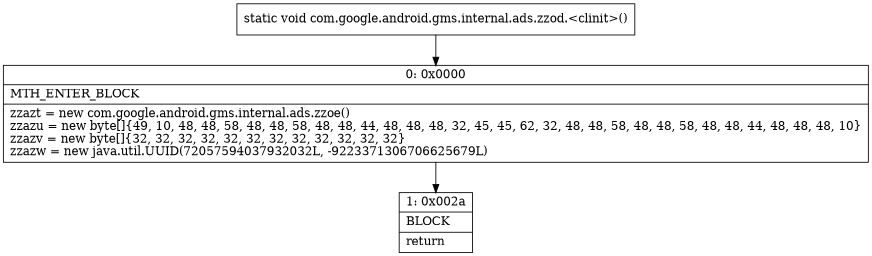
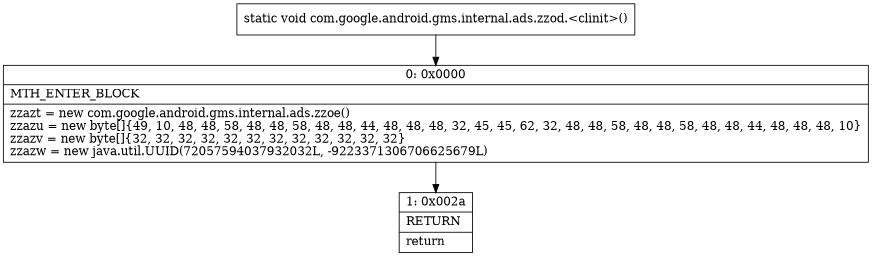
(428, 222) -> (433, 222)
